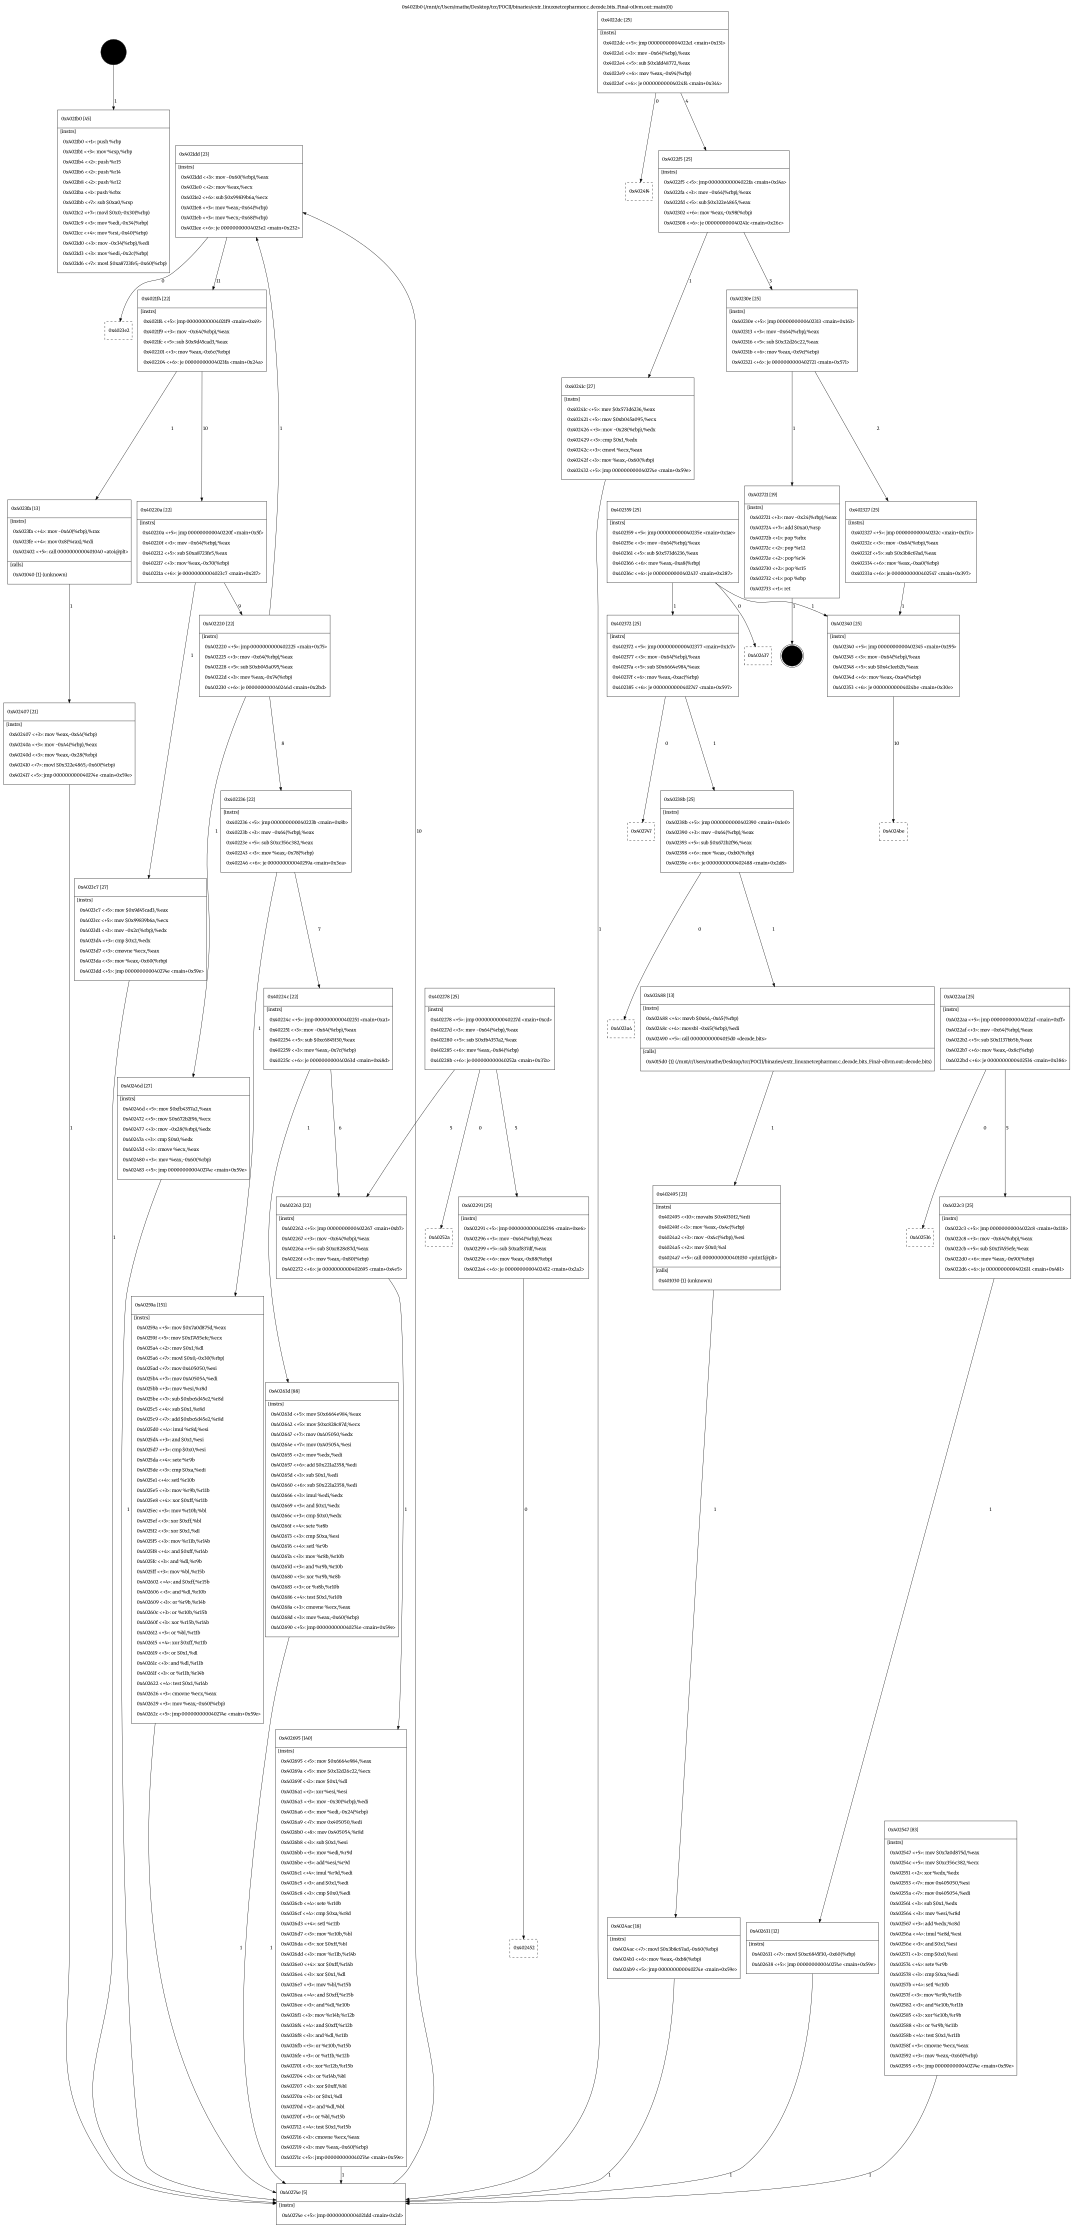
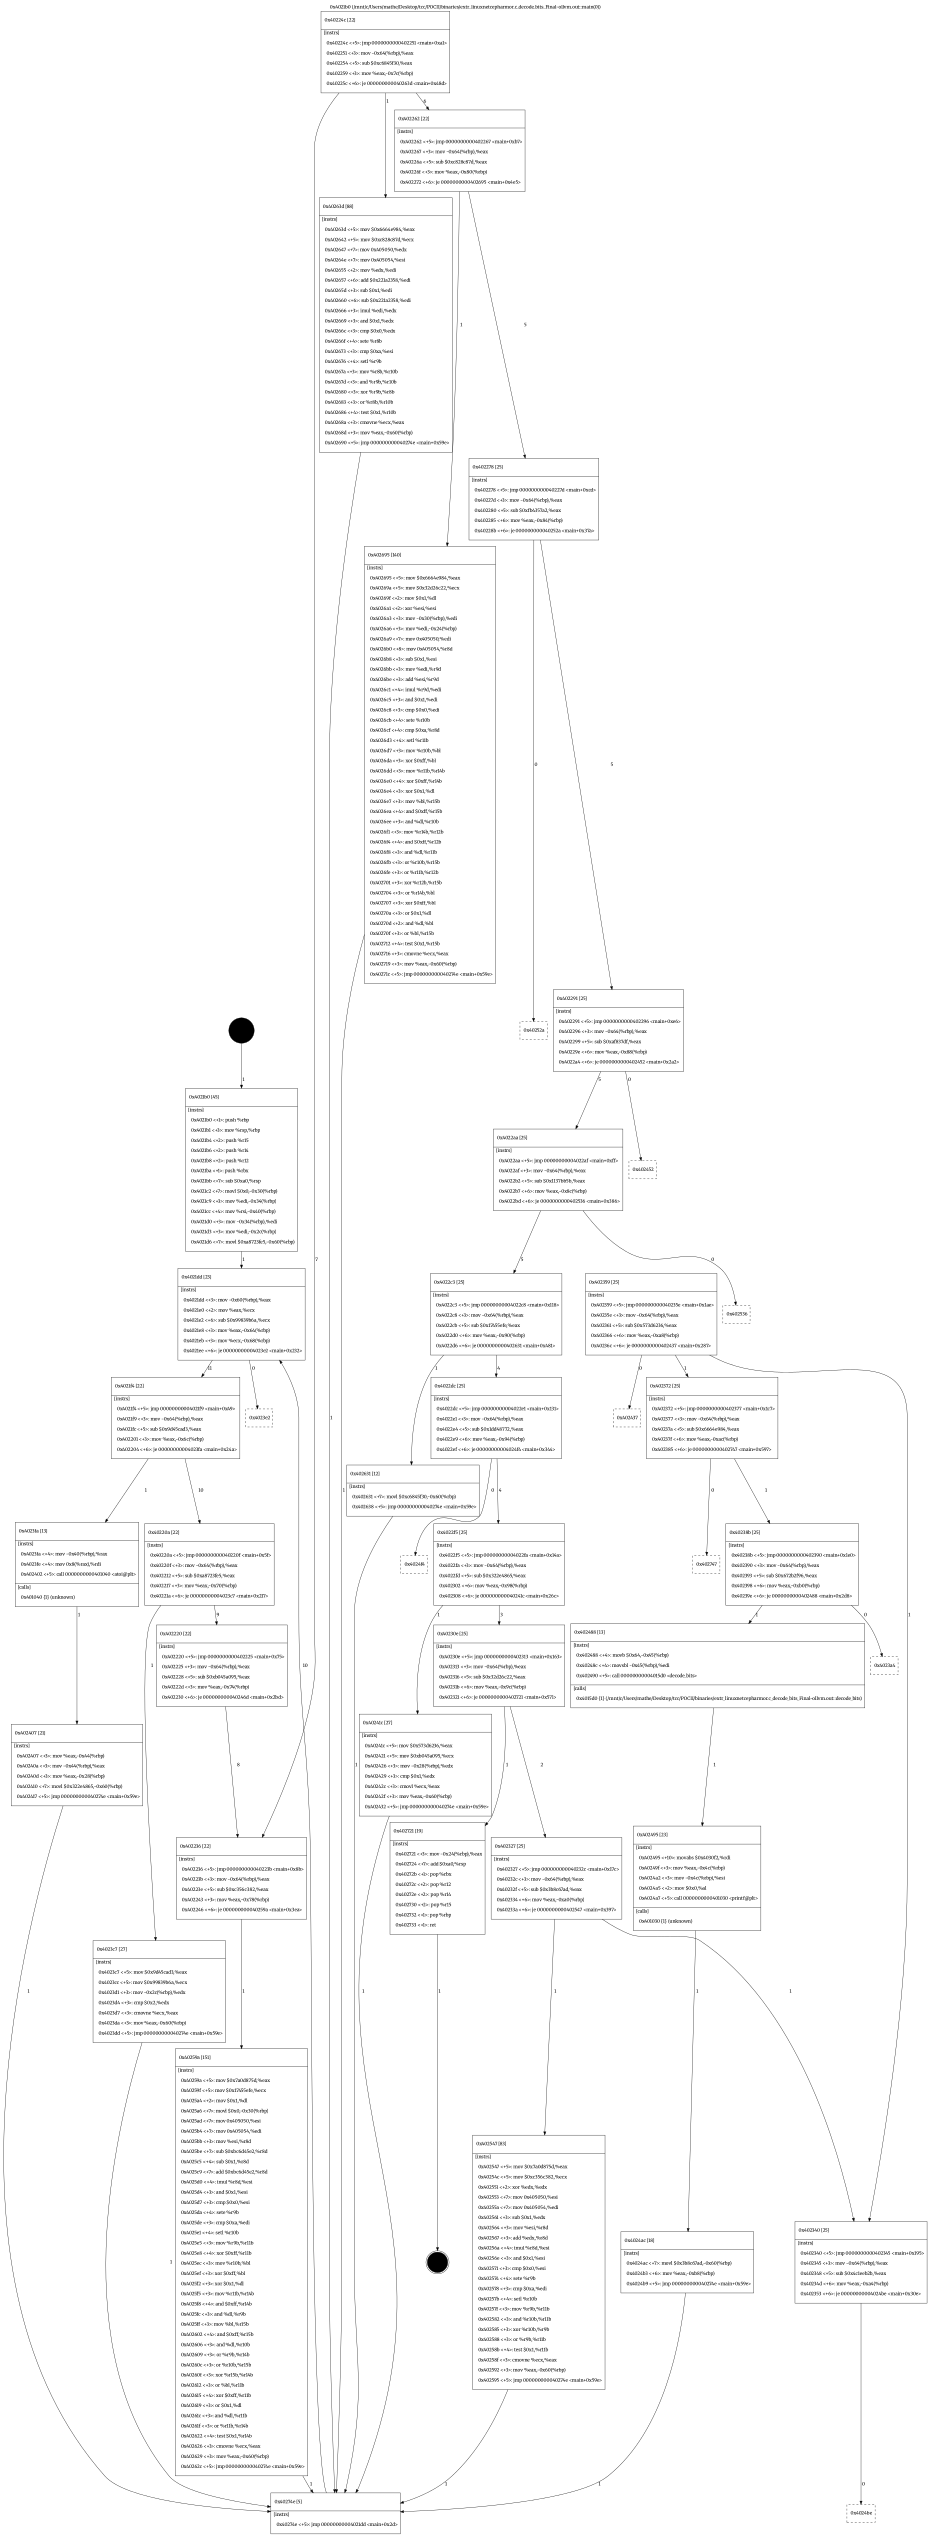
(279, 427) -> (242, 1258)
(896, 744) -> (863, 2484)
(307, 929) -> (314, 965)
none -> (589, 1099)
(183, 1128) -> none
(410, 1131) -> (496, 323)
none -> (496, 1364)
none -> (550, 2026)
